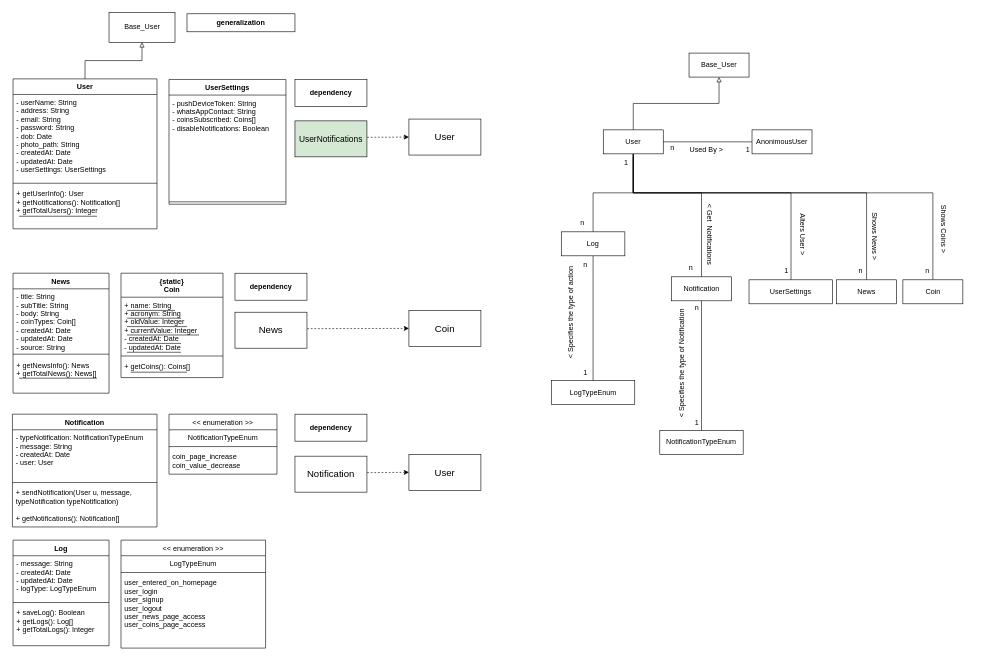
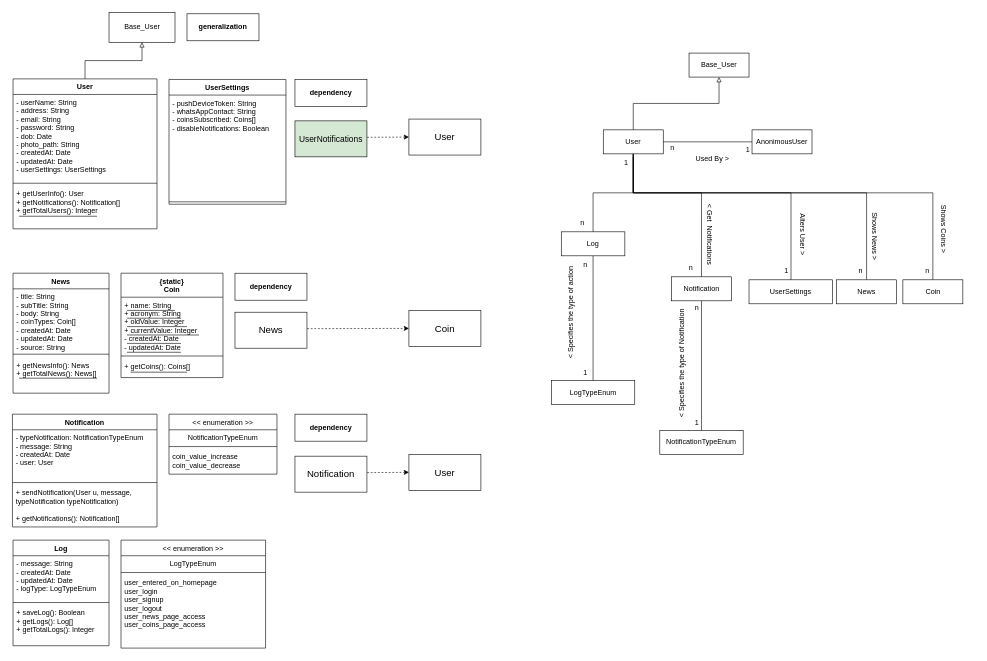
(241, 23) -> (223, 27)
(705, 150) -> (711, 159)
(207, 457) -> (208, 457)
